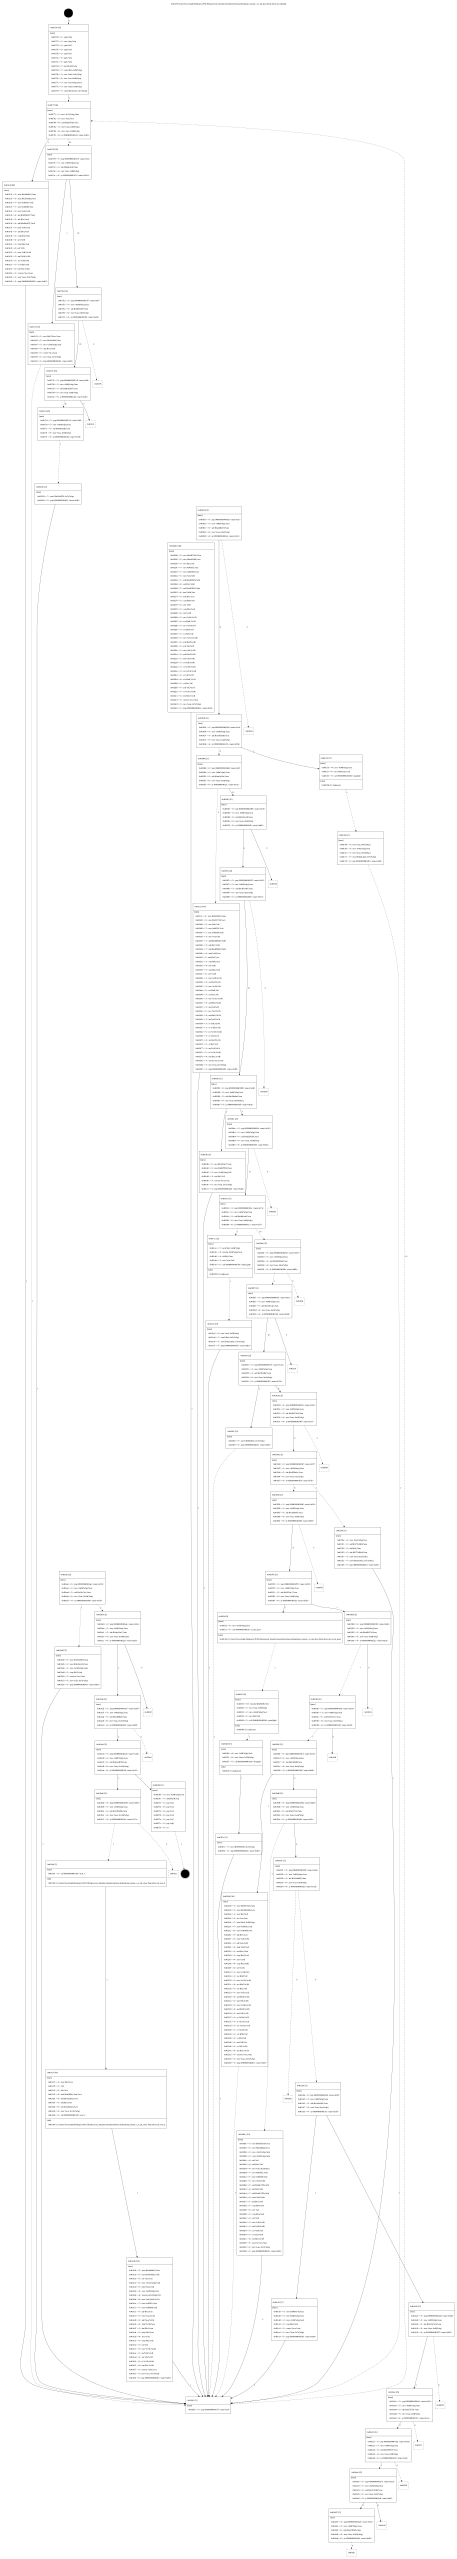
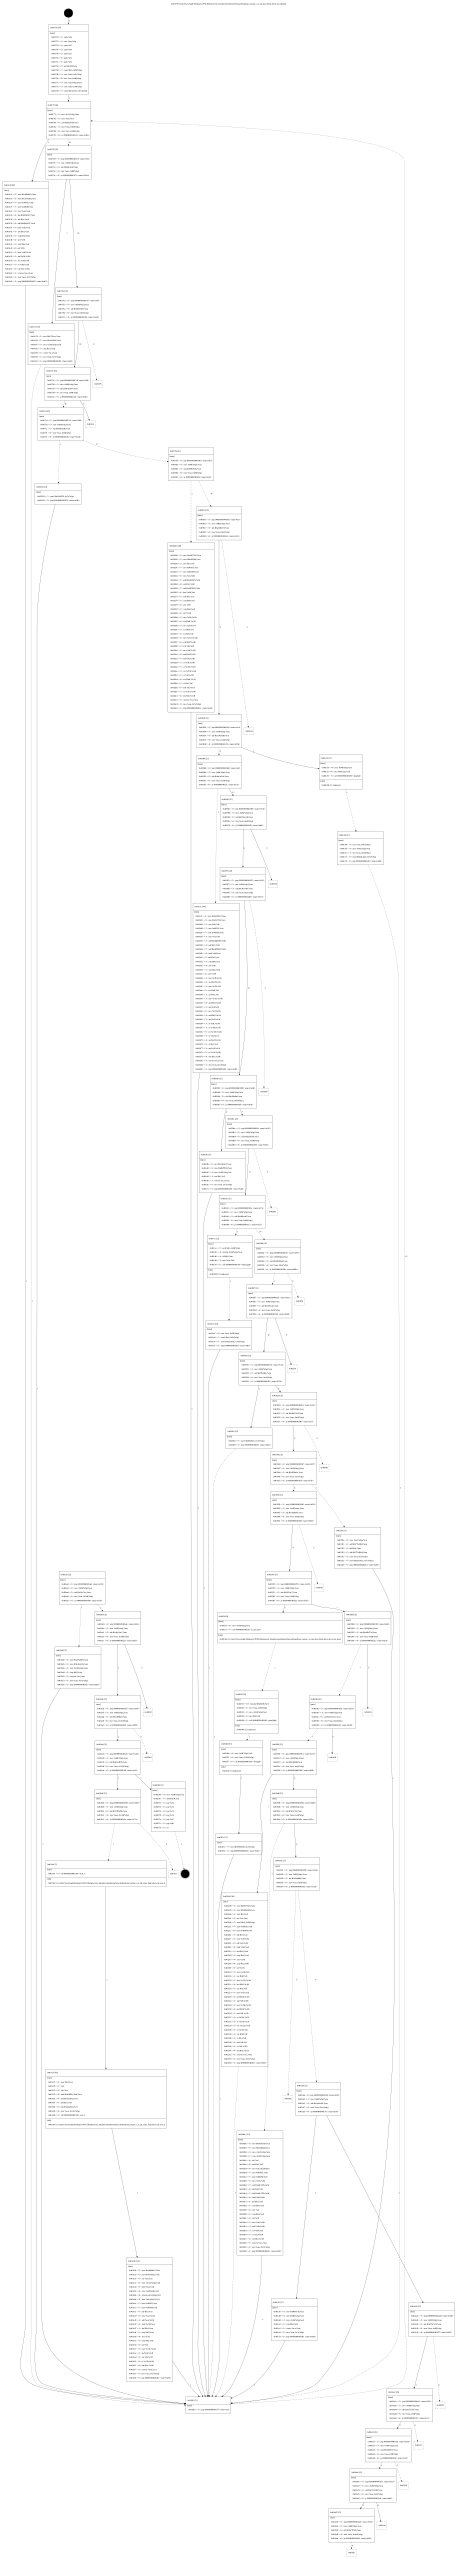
none -> (191, 464)
